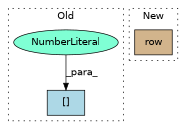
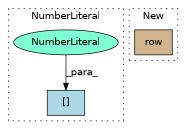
(66, 16) -> (66, 16)
